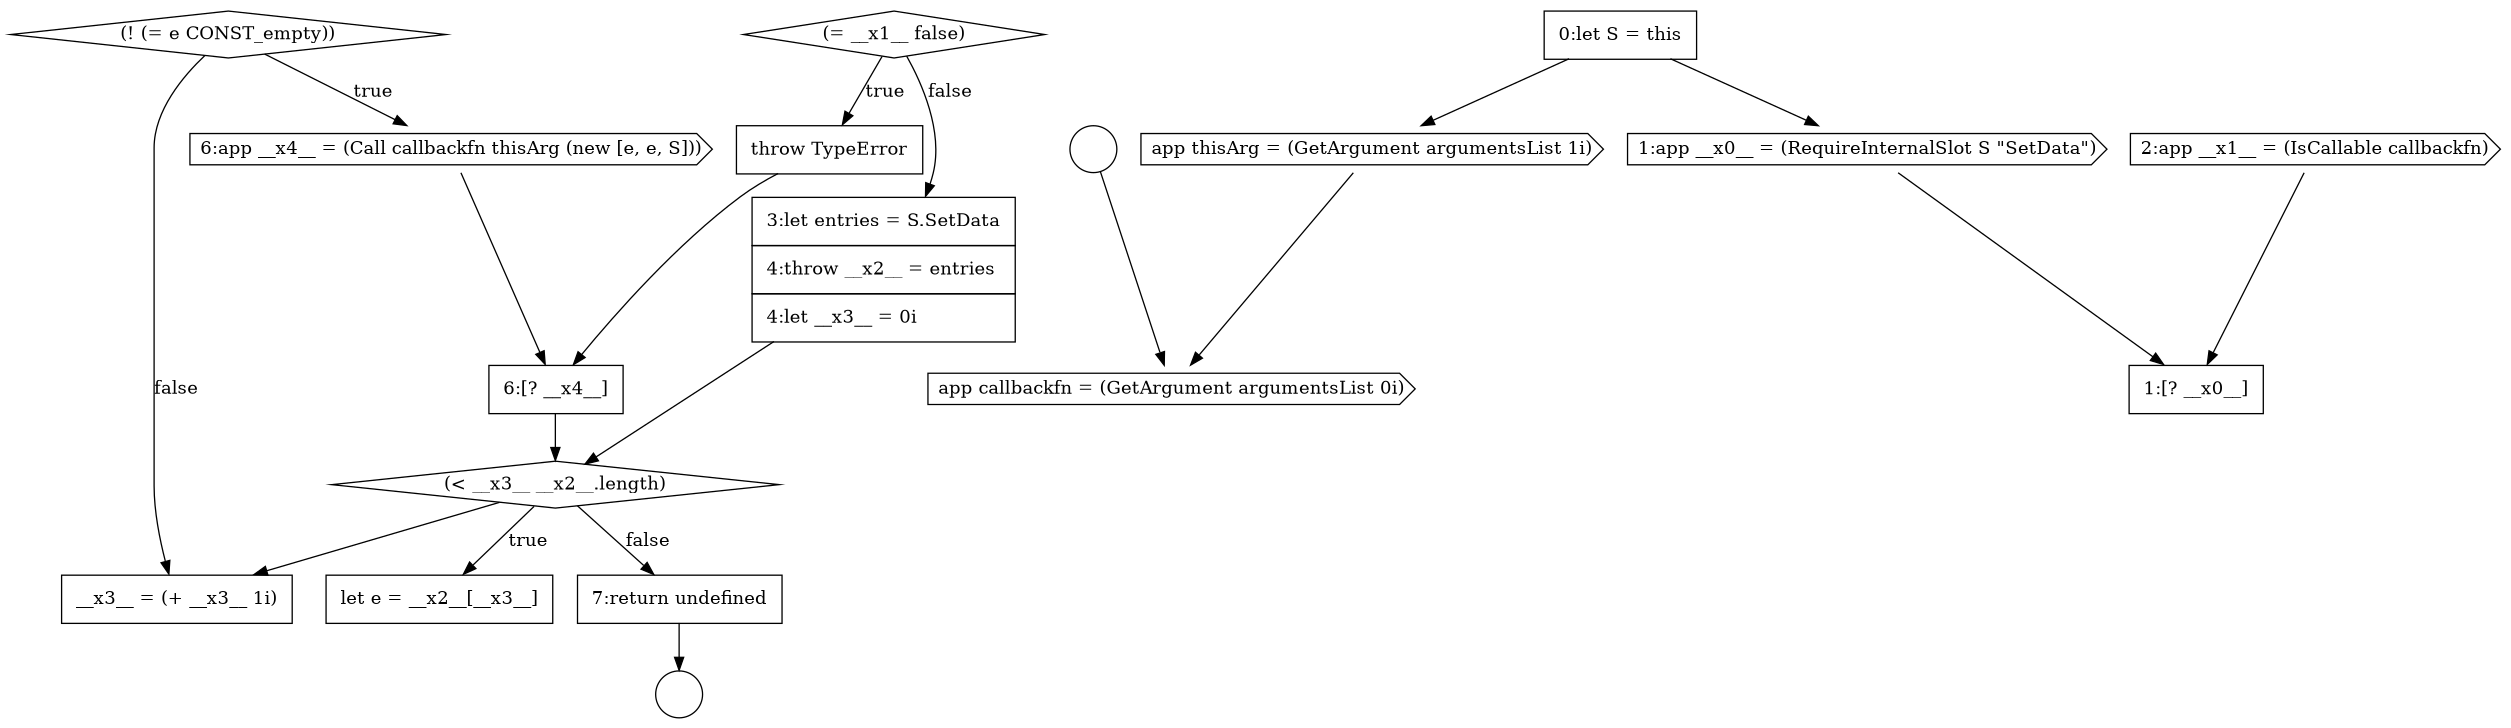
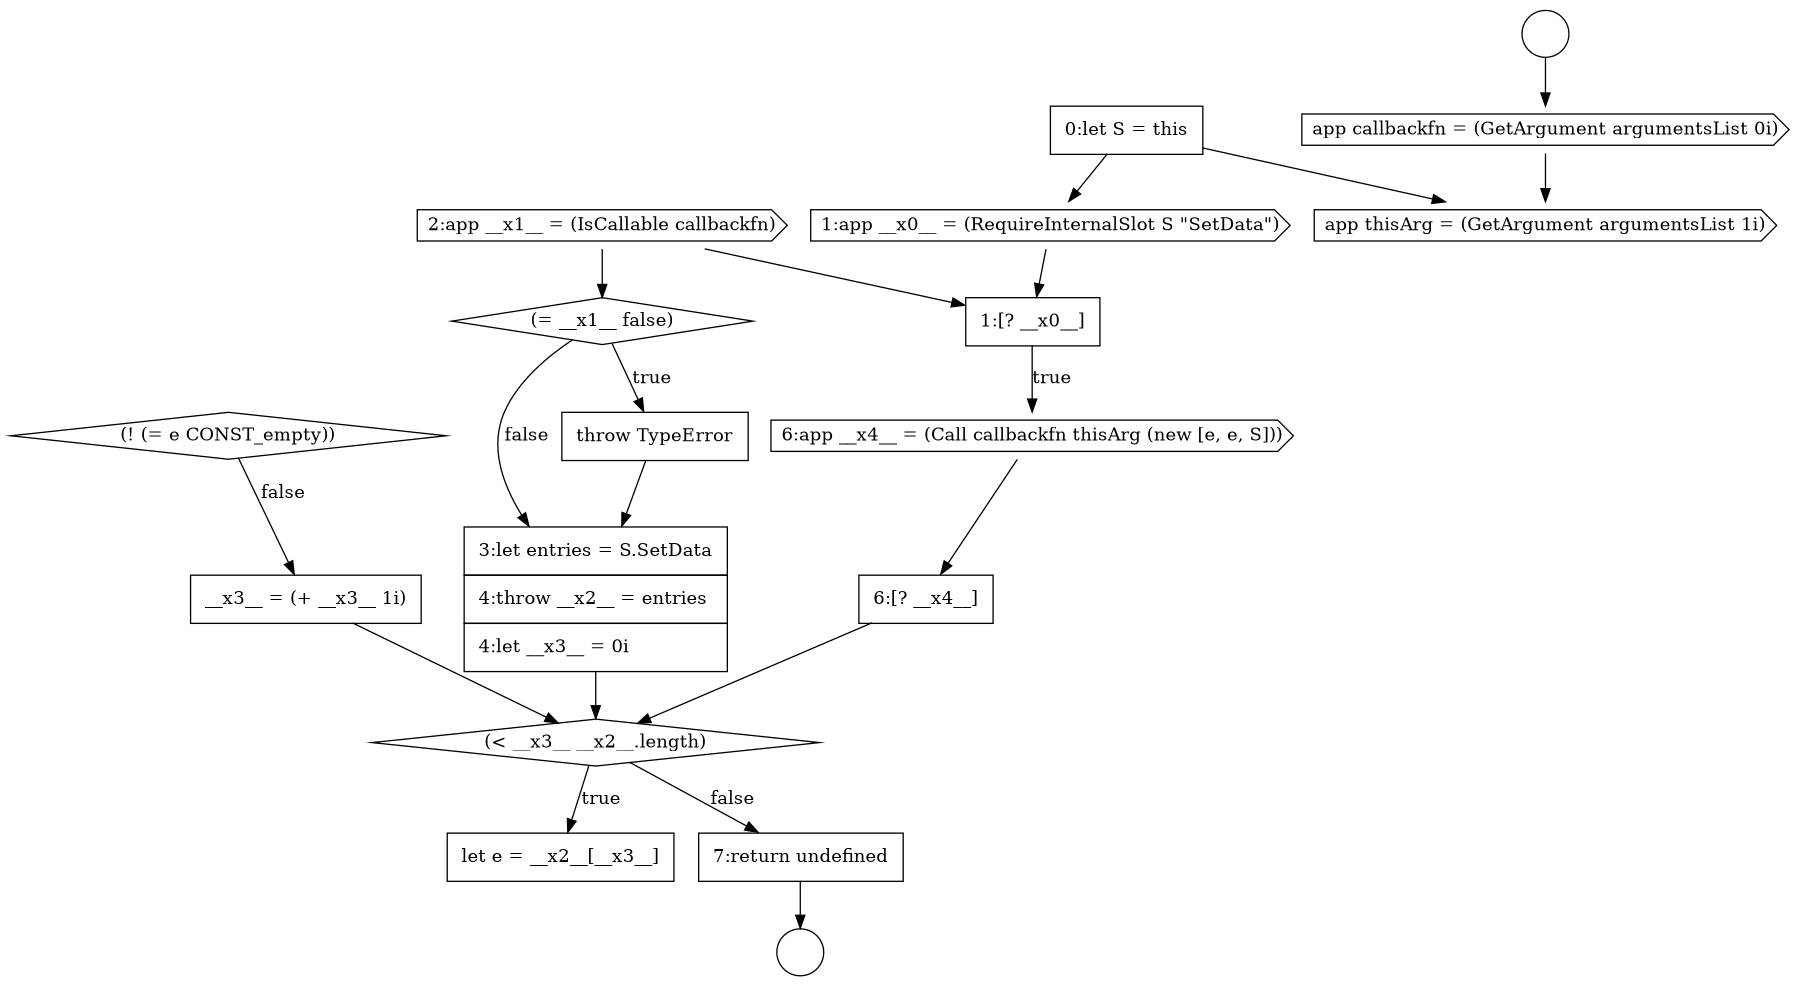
(330, 87) -> (1032, 372)
(672, 256) -> (636, 487)
(1276, 264) -> (1545, 171)
none -> (602, 267)
(383, 537) -> (449, 670)
